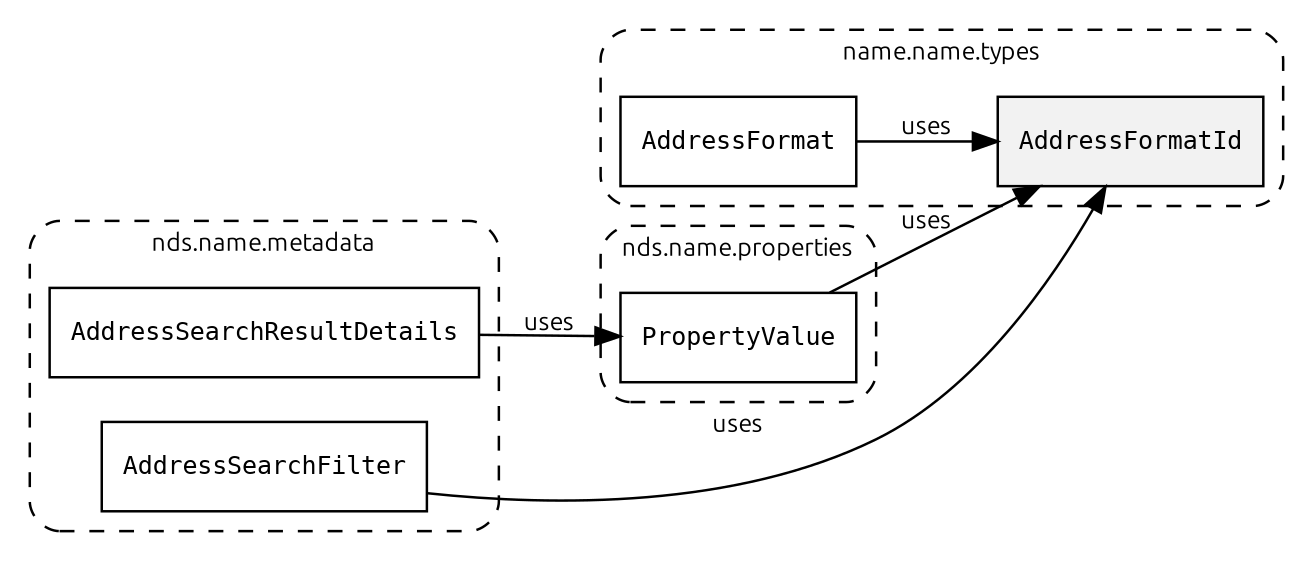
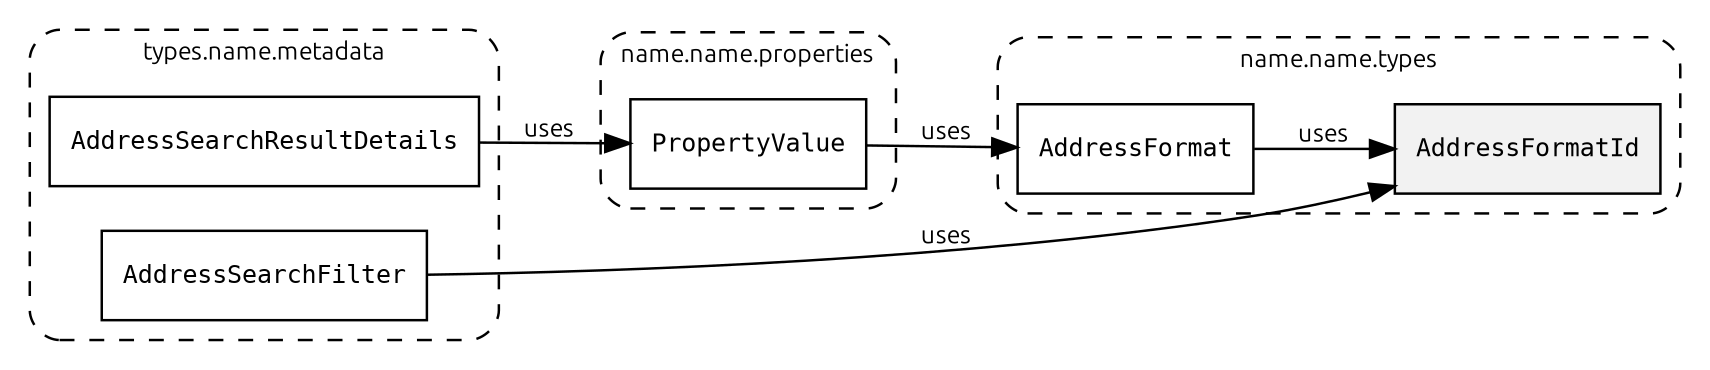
(264, 244) -> (264, 53)
(923, 245) -> (929, 146)
(738, 249) -> (748, 56)
